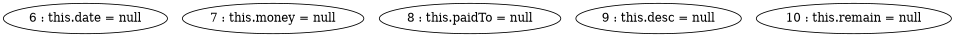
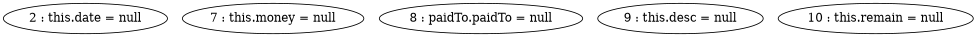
(85, 19) -> (85, 19)
(470, 19) -> (481, 19)
